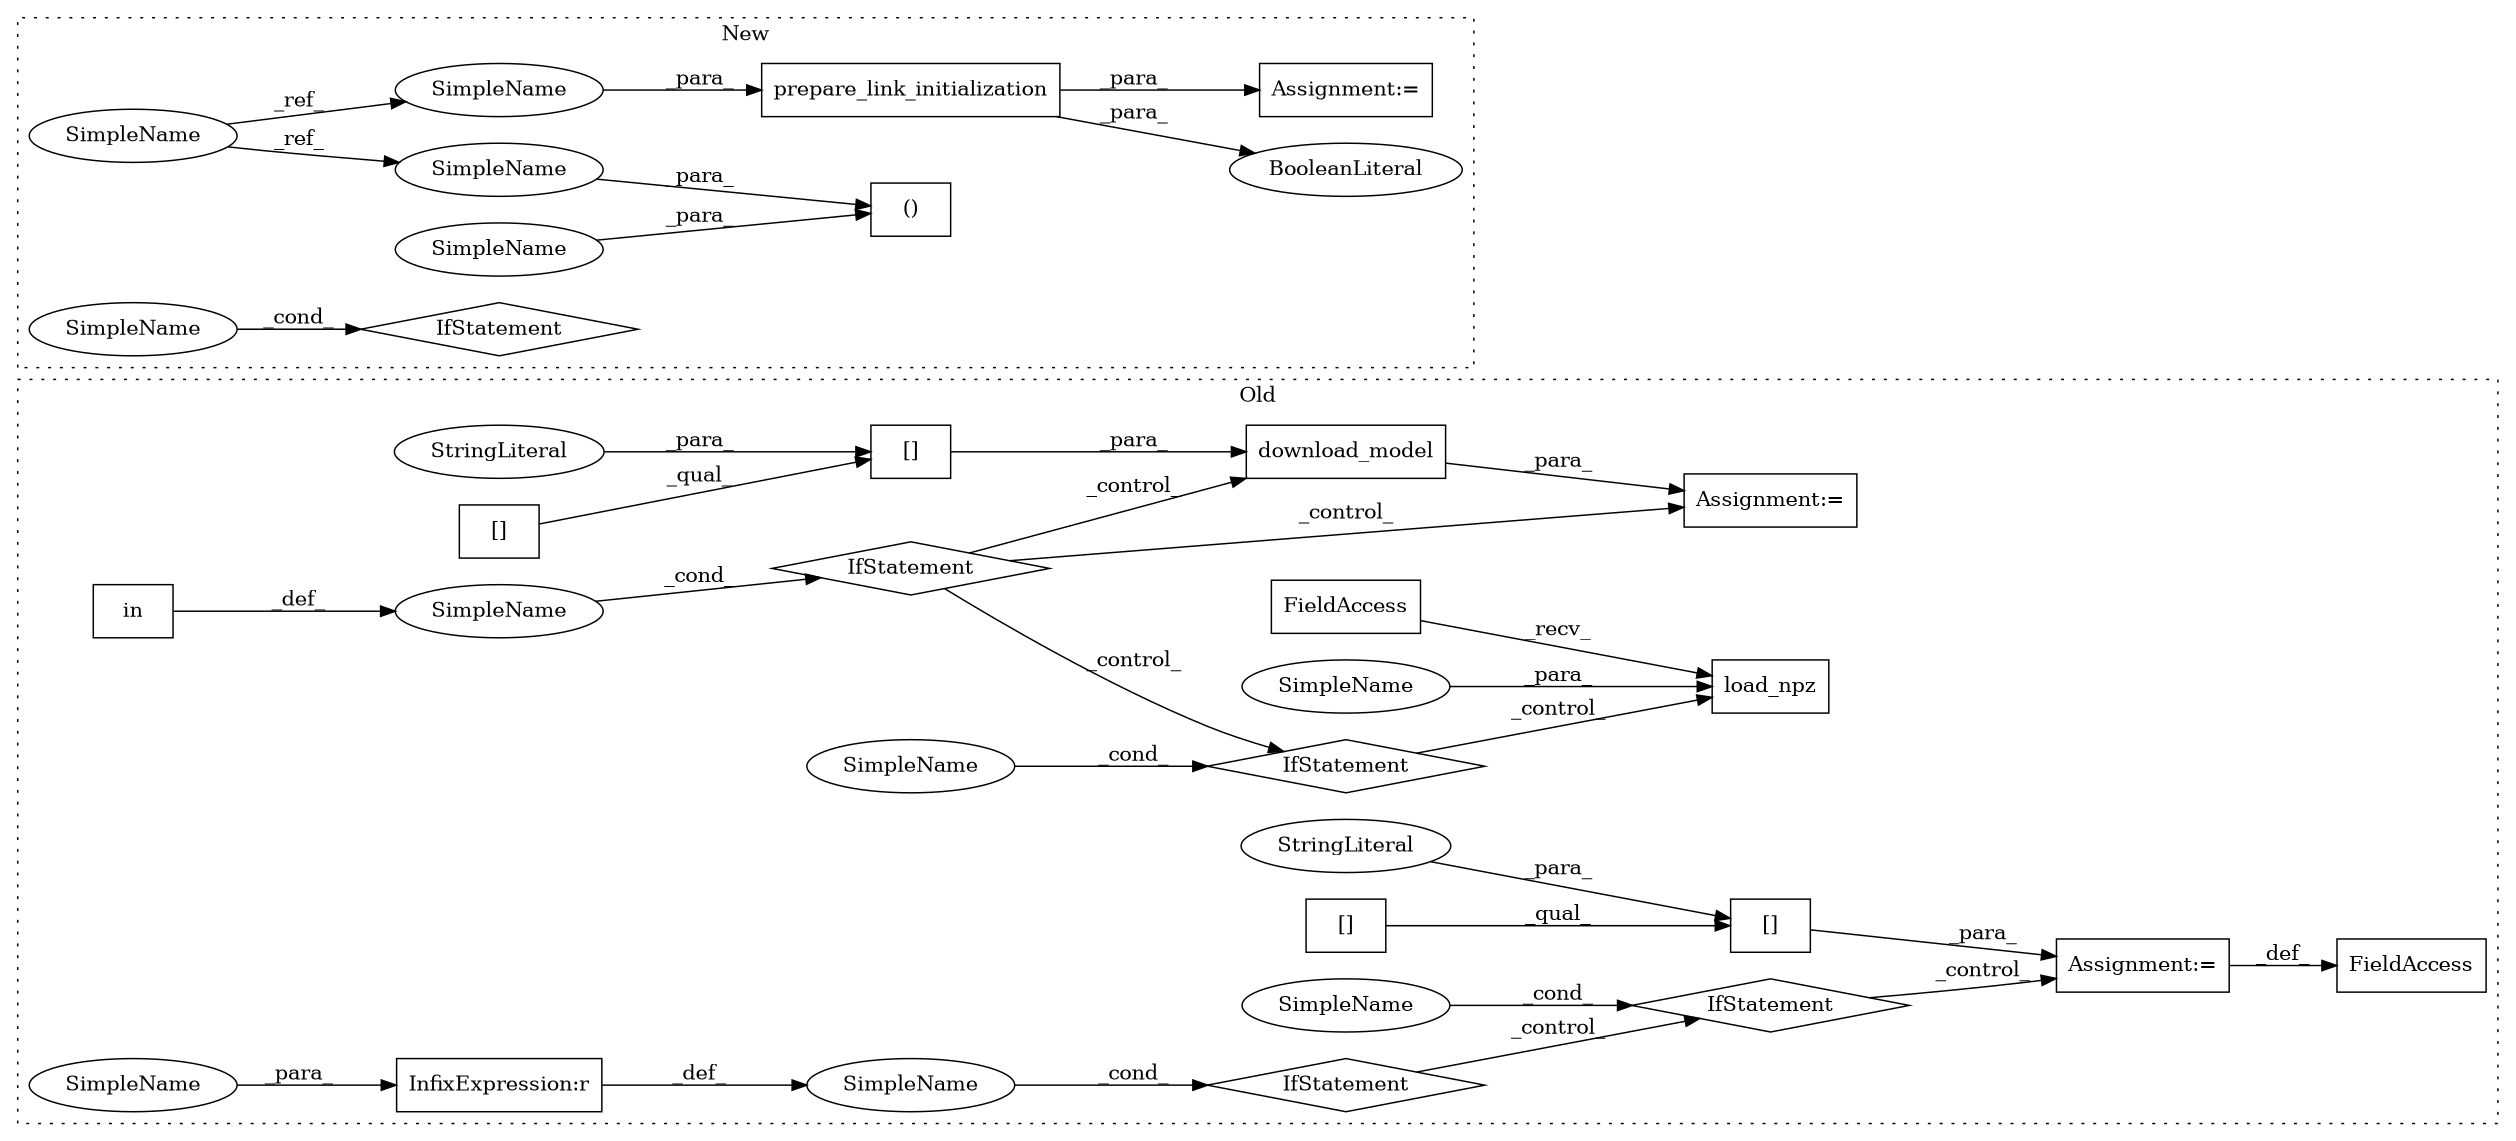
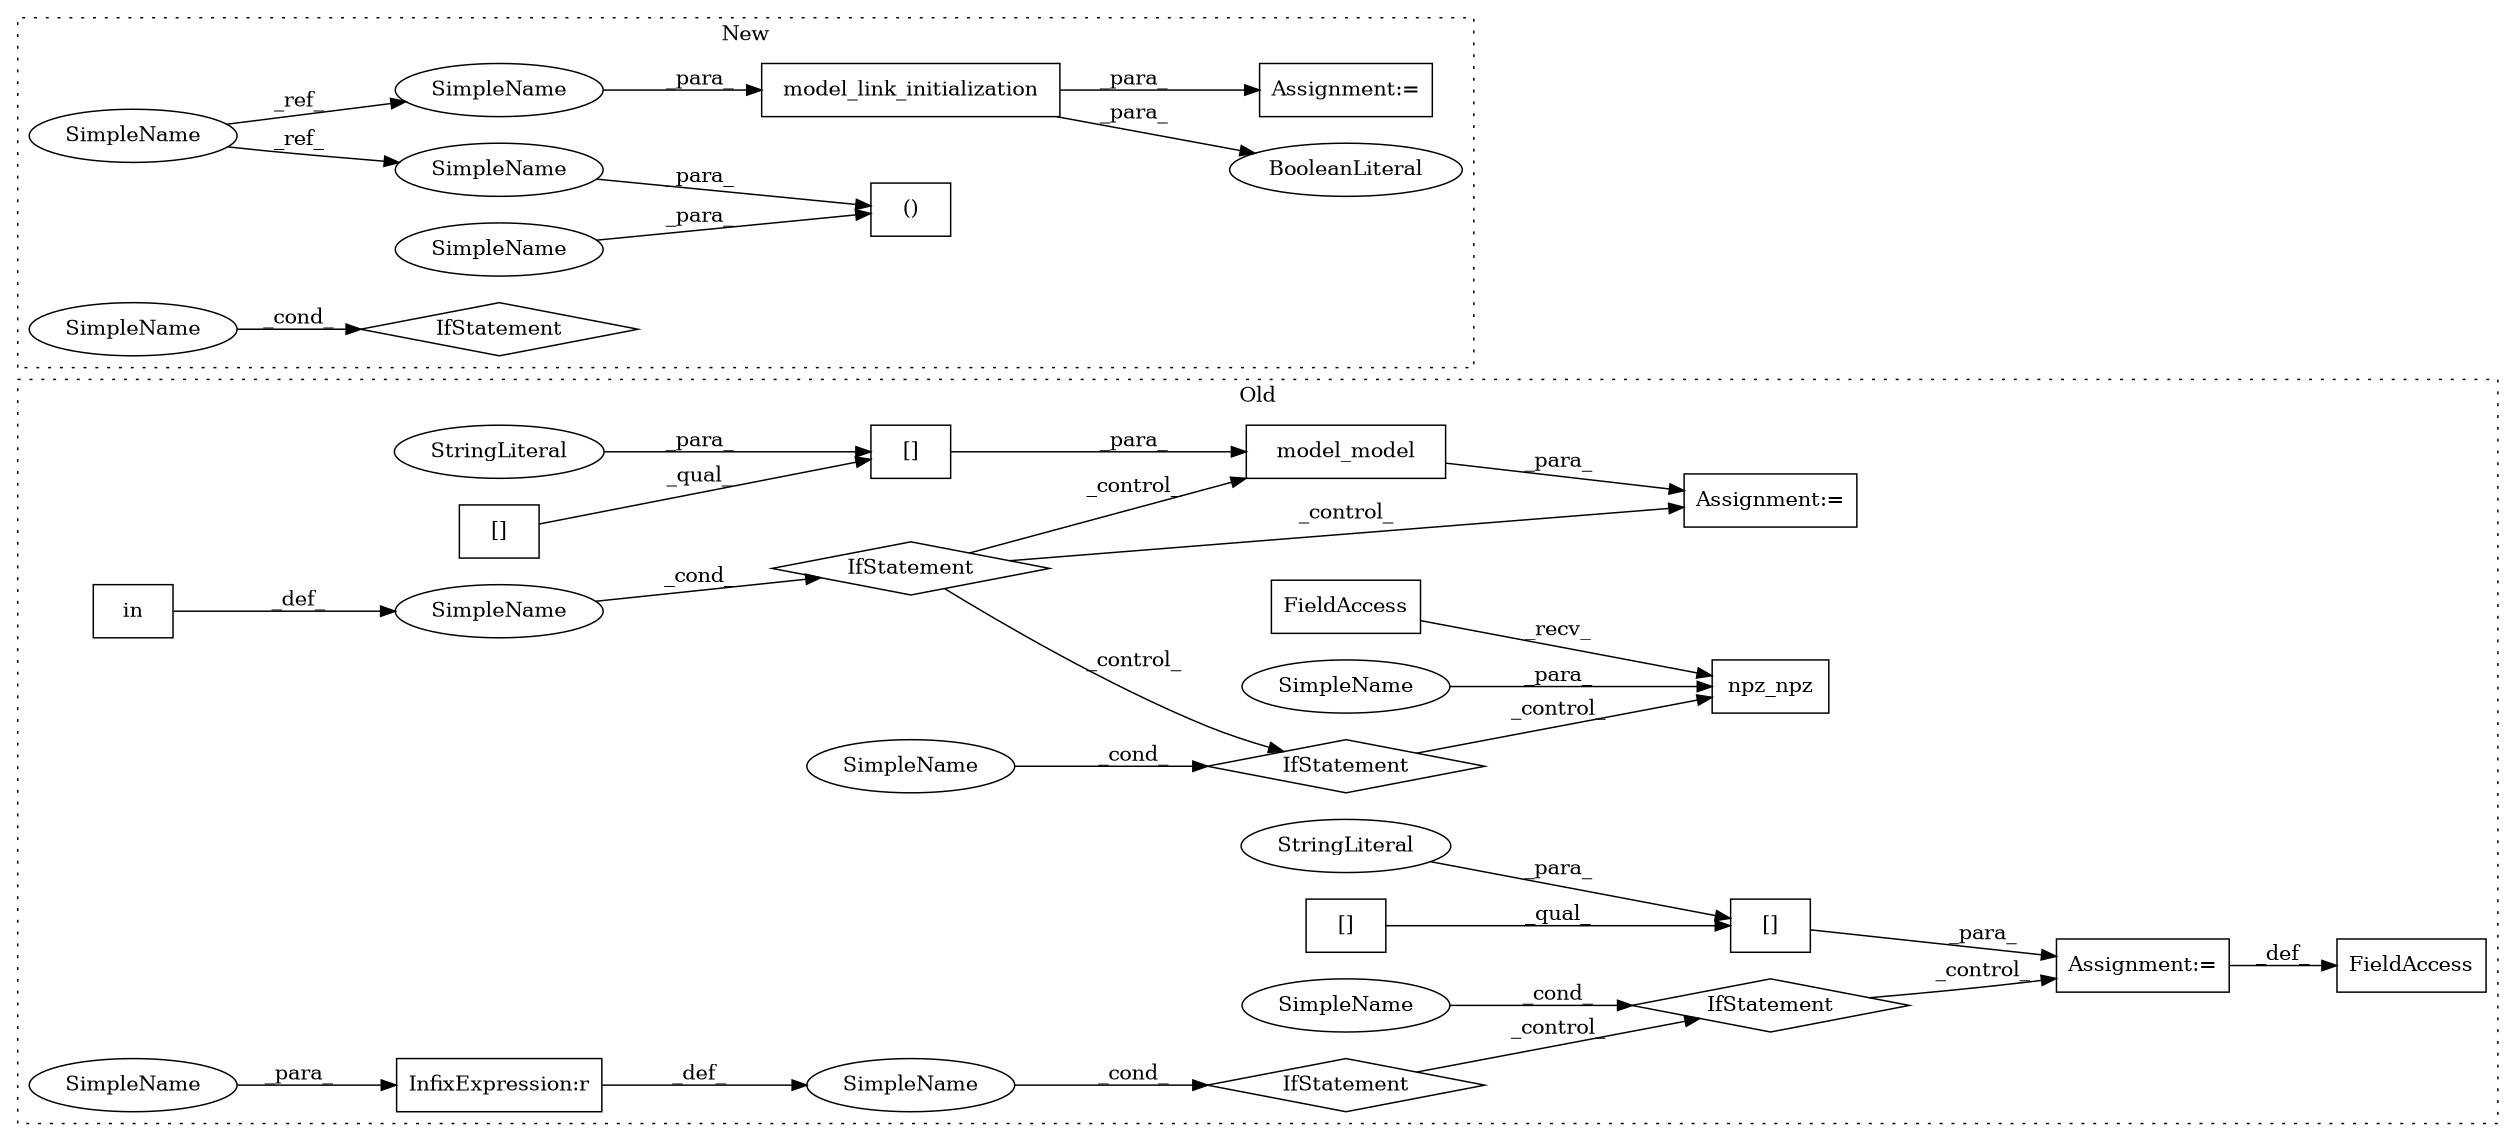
(911, 90) -> (911, 90)
(1346, 452) -> (1346, 452)
(1770, 687) -> (1770, 687)
